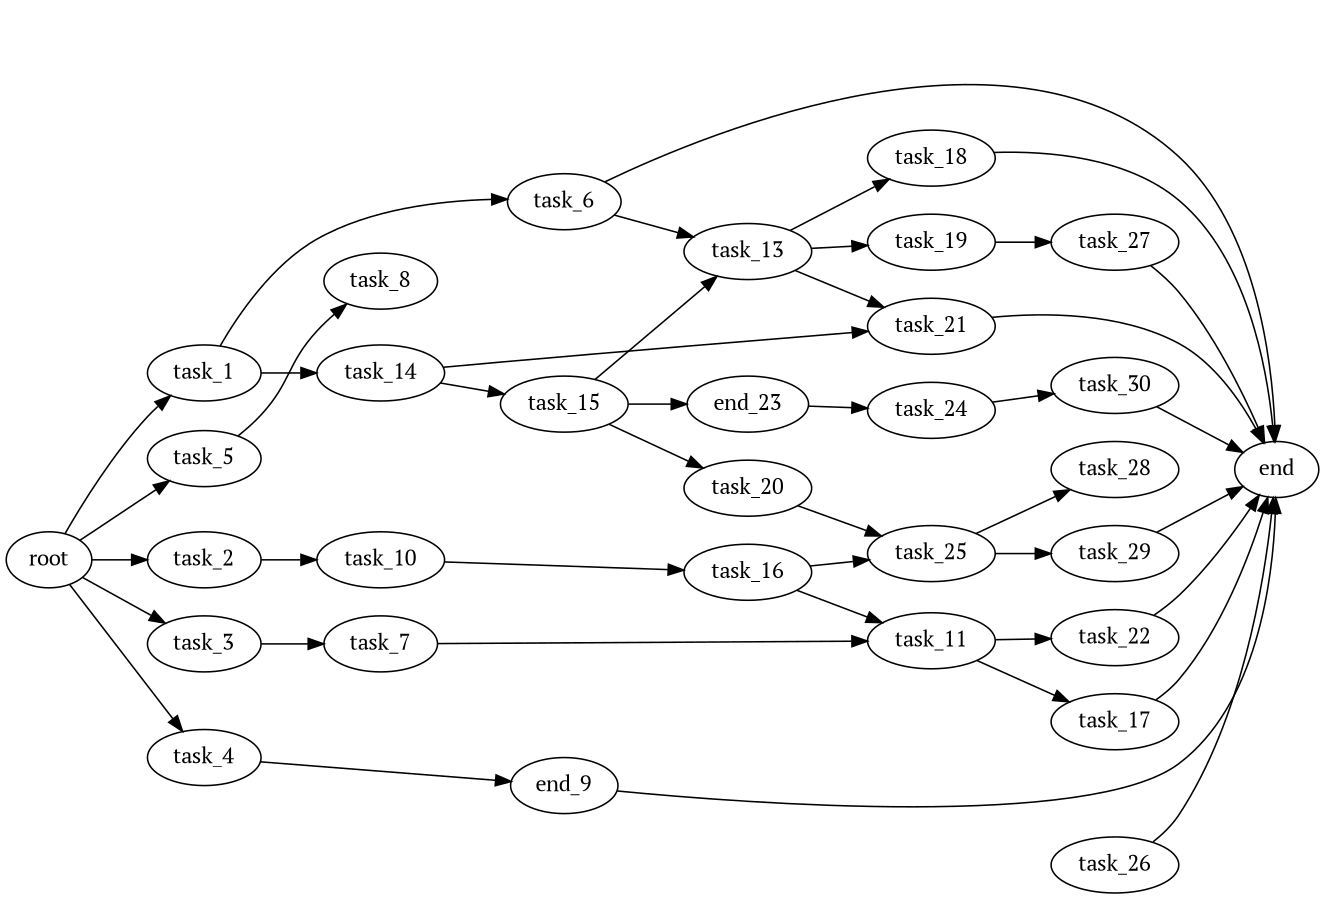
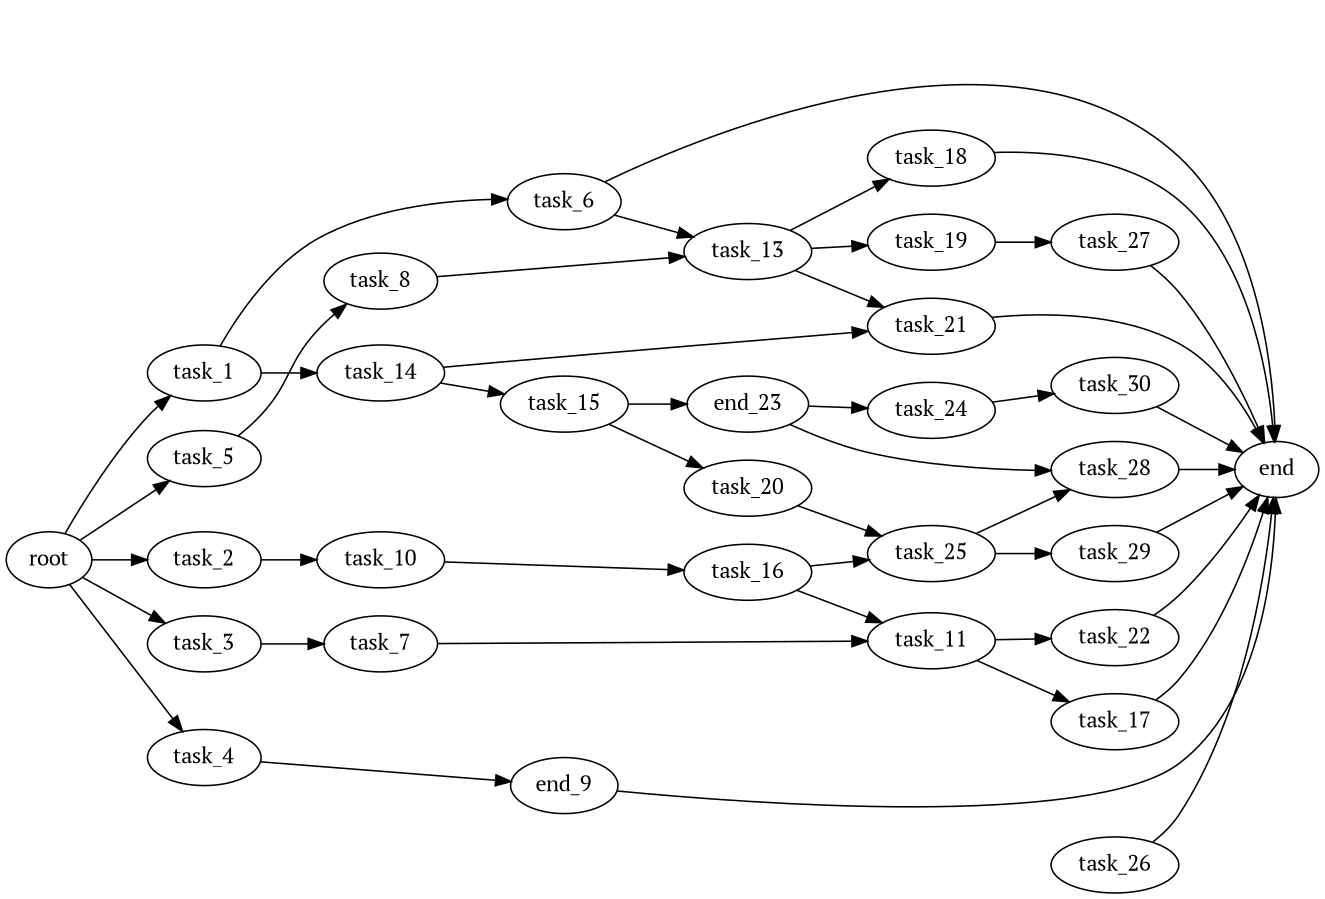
(650, 333) -> (553, 267)
none -> (910, 460)
none -> (1199, 470)
